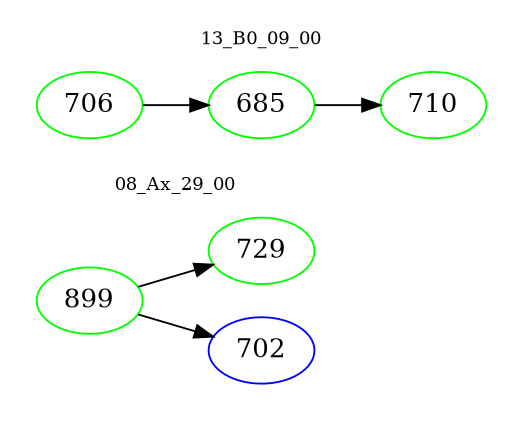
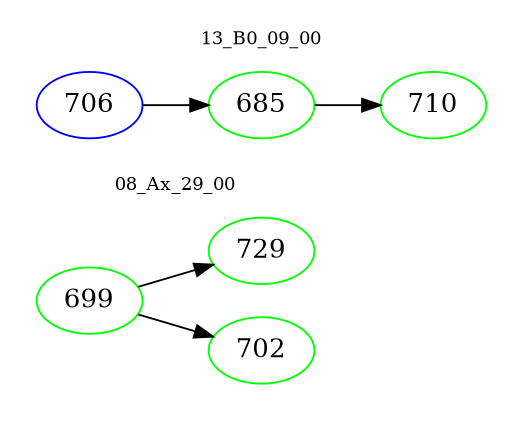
(90, 105) -> (90, 105)
(90, 301) -> (90, 301)
(262, 350) -> (262, 350)
